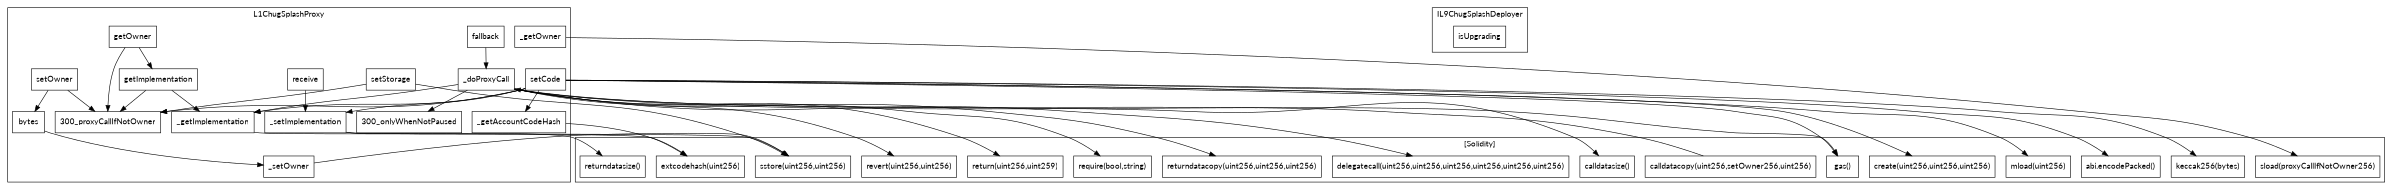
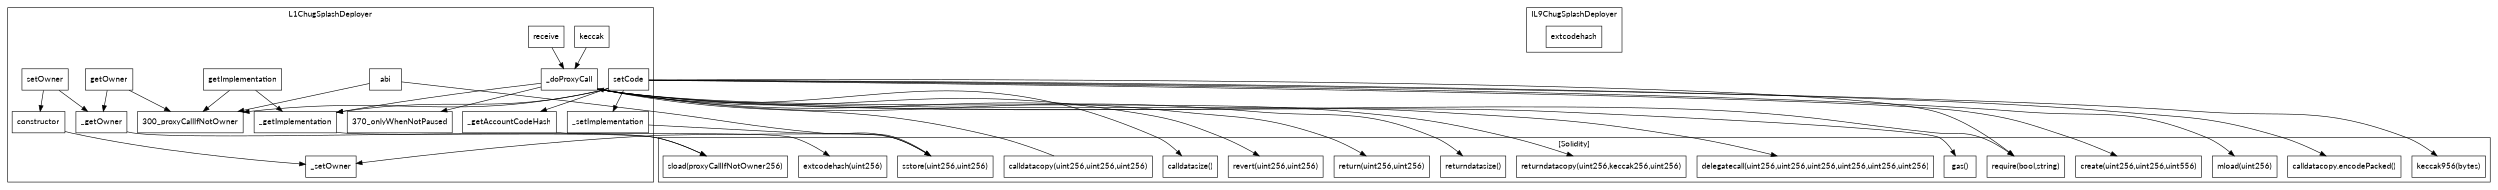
(289, 15) -> (331, 15)
(486, 37) -> (592, 37)
(1480, 37) -> (1574, 37)
(144, 56) -> (106, 98)
(391, 79) -> (385, 79)
(1206, 90) -> (1301, 82)
(305, 98) -> (556, 56)
(79, 99) -> (71, 99)
(28, 122) -> (39, 122)
(409, 122) -> (400, 122)
(474, 133) -> (1031, 105)
(470, 134) -> (520, 134)
(526, 139) -> (605, 139)
(1015, 167) -> (1382, 167)
(1242, 167) -> (1601, 167)
(1731, 167) -> (1078, 167)
(1932, 167) -> (2139, 167)
(2121, 167) -> (2344, 167)
(2208, 167) -> (2449, 167)
